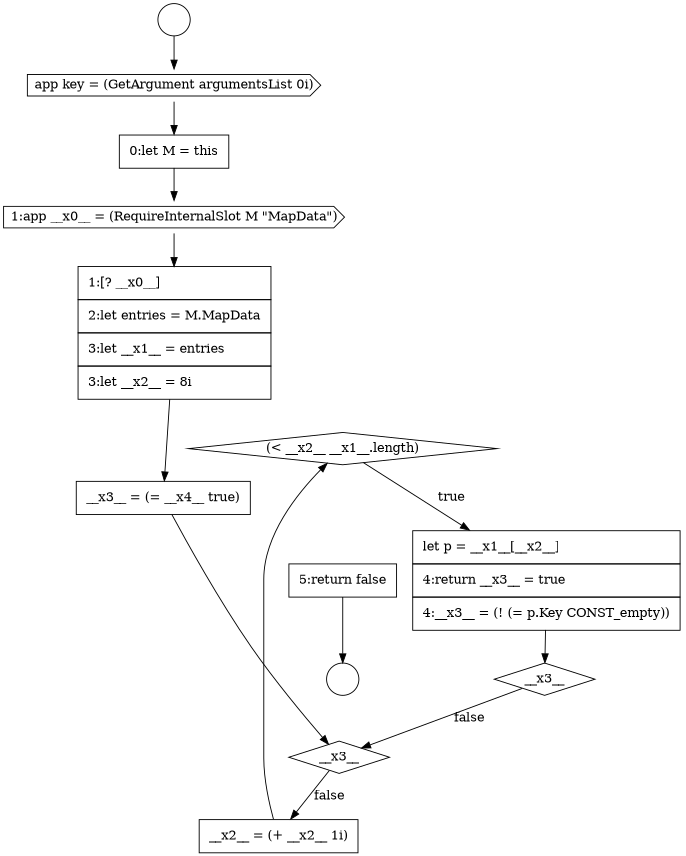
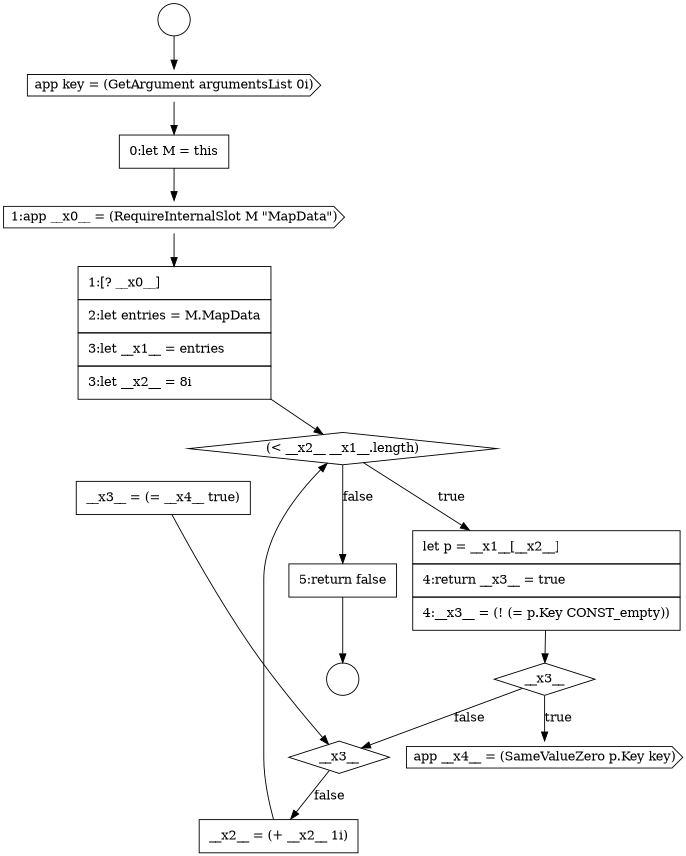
(167, 436) -> (293, 414)
none -> (343, 510)
none -> (545, 757)
